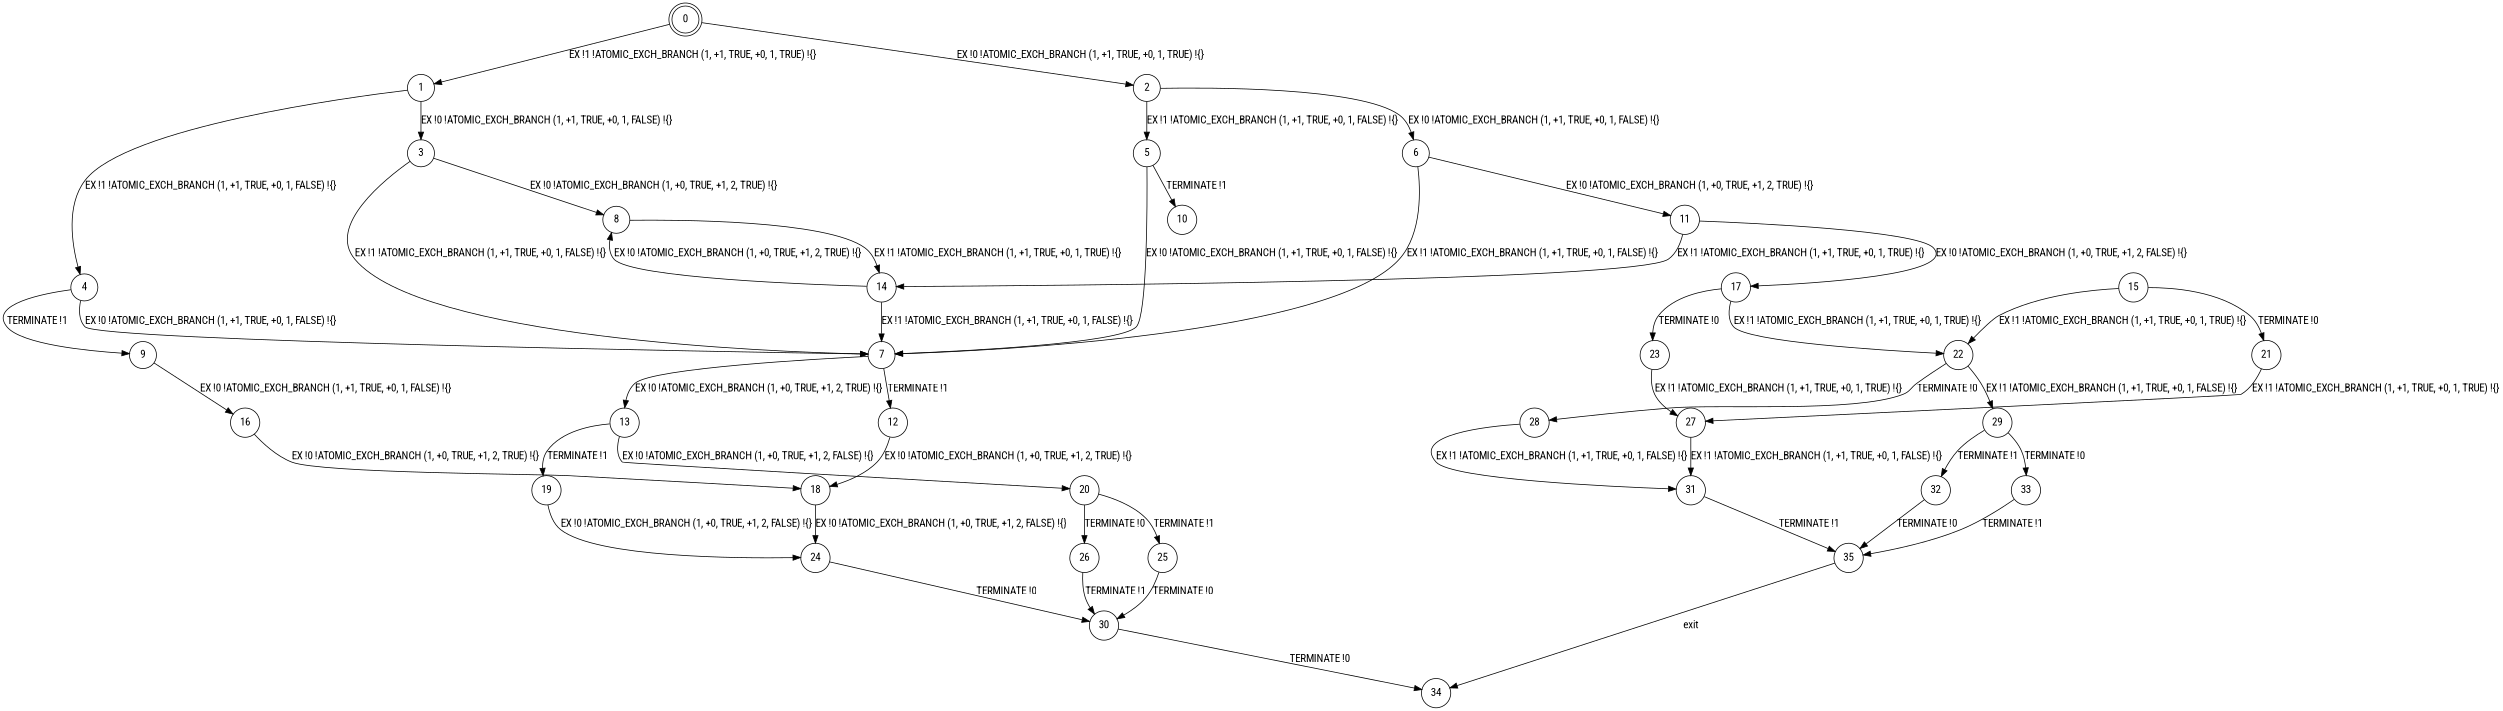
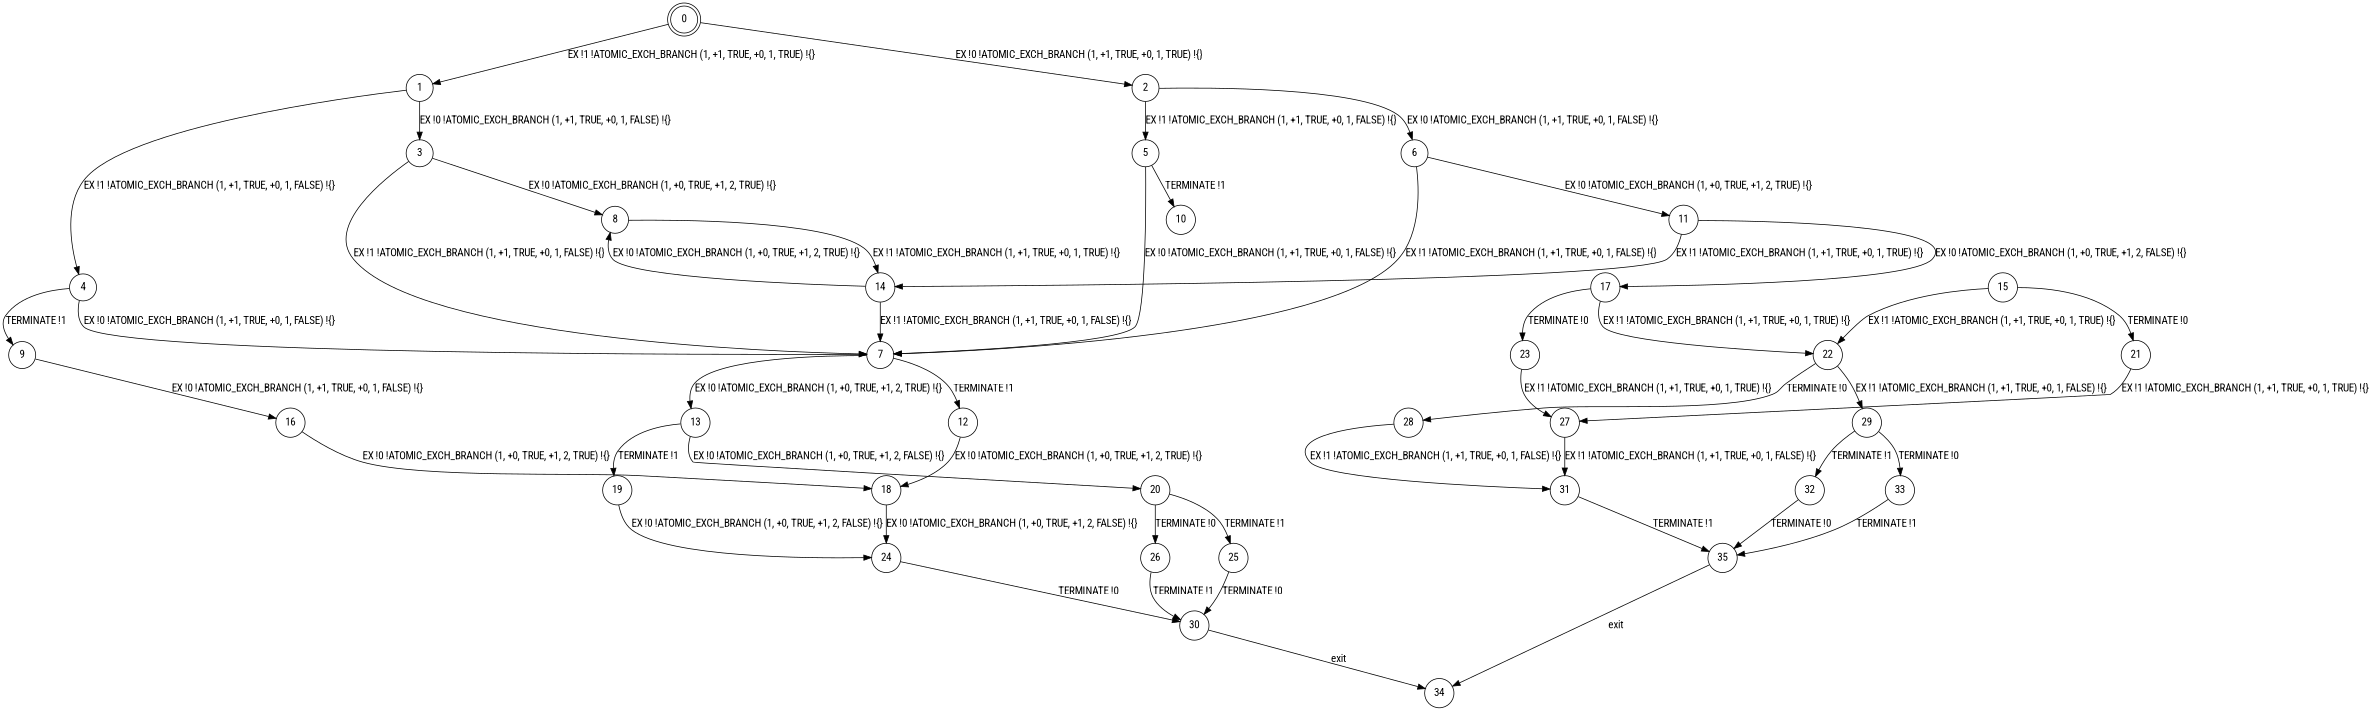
(1320, 659) -> (1339, 659)
